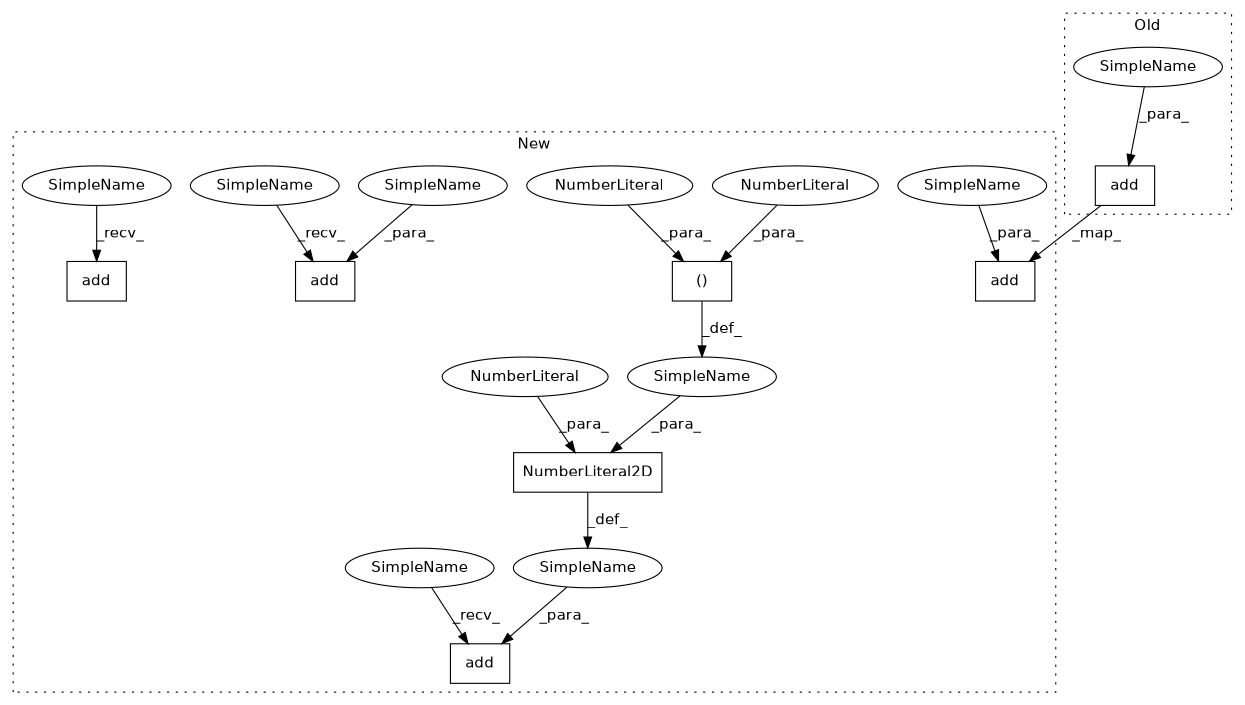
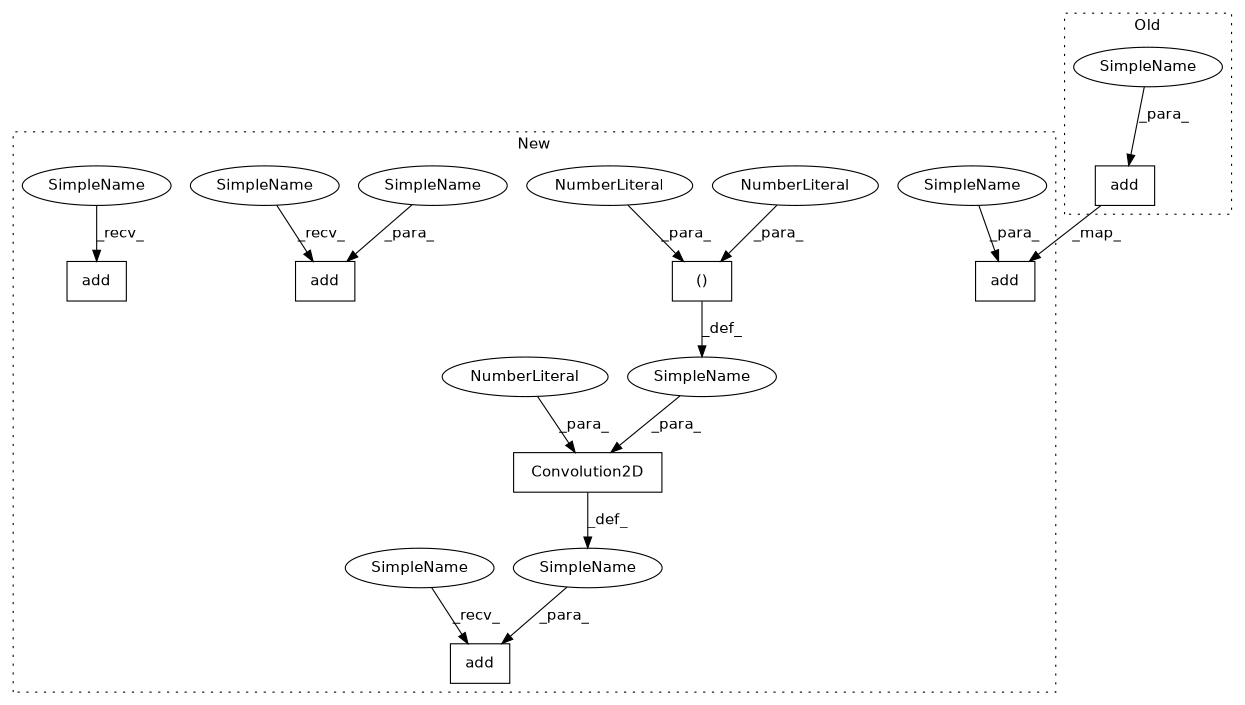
(588, 472) -> (588, 472)
